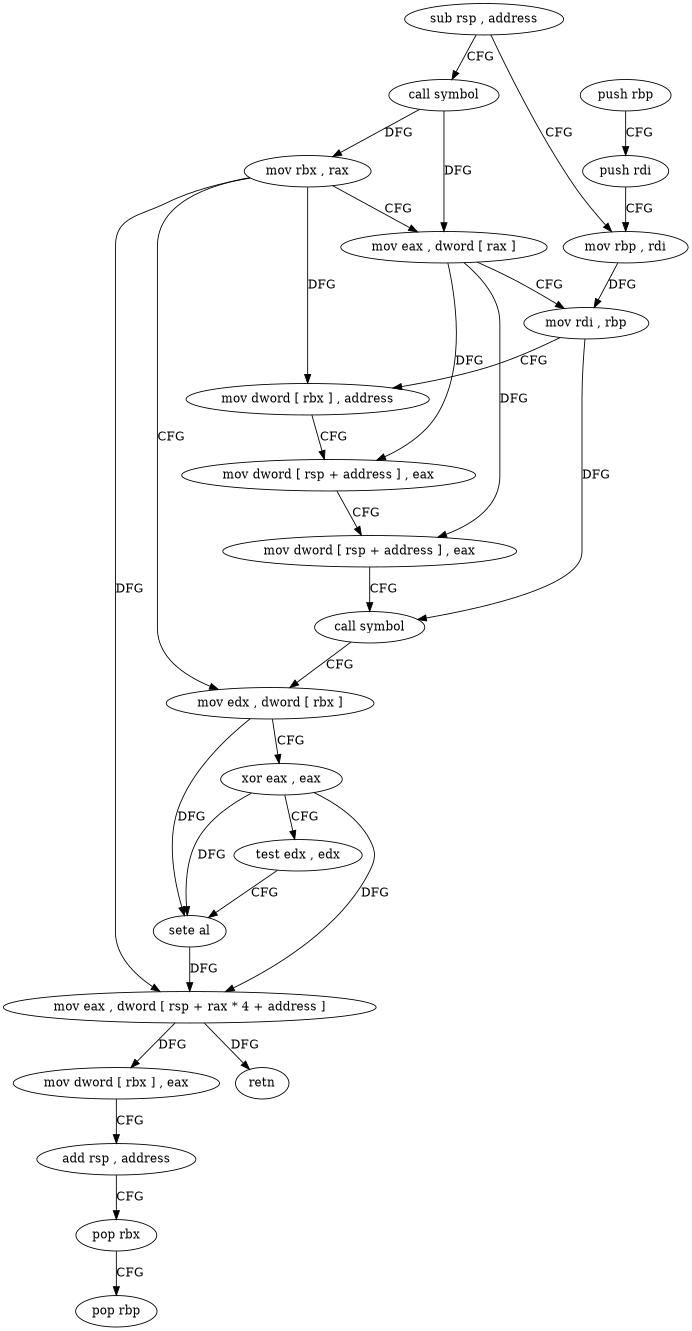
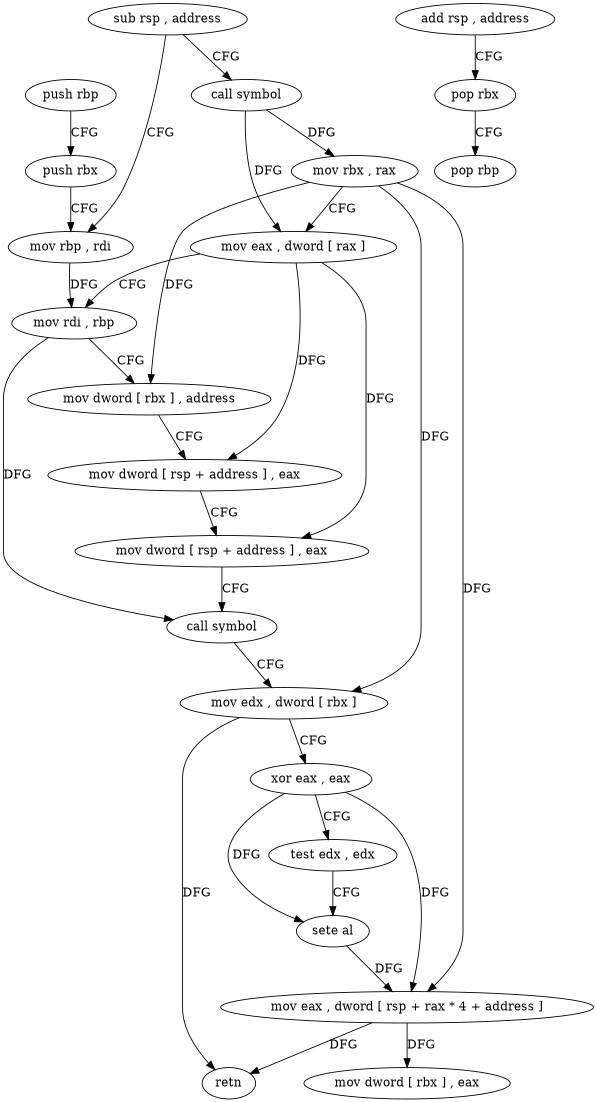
(626, 171) -> (71, 171)
(171, 437) -> (435, 437)
(181, 801) -> (183, 880)
(116, 1117) -> none
